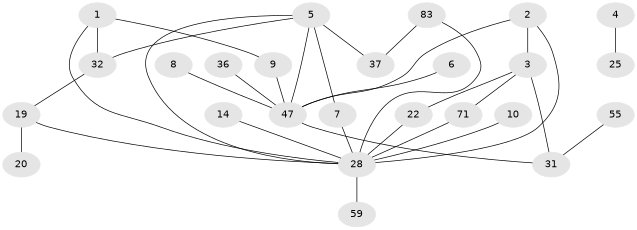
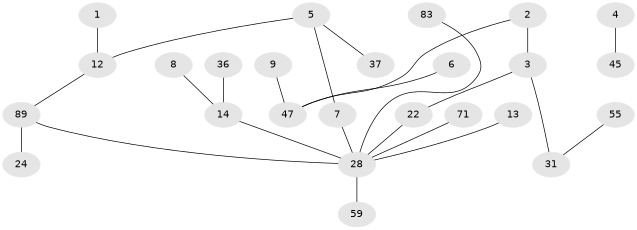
(202, 39) -> none
(401, 40) -> none
(98, 65) -> (98, 65)
(301, 65) -> none
(616, 65) -> (616, 65)
(256, 90) -> (223, 90)
(496, 90) -> none
(230, 91) -> (198, 90)
(159, 94) -> none
(21, 115) -> (21, 115)
(513, 115) -> (513, 115)
(170, 130) -> none
(513, 140) -> none
(404, 148) -> none
(21, 165) -> (21, 165)
